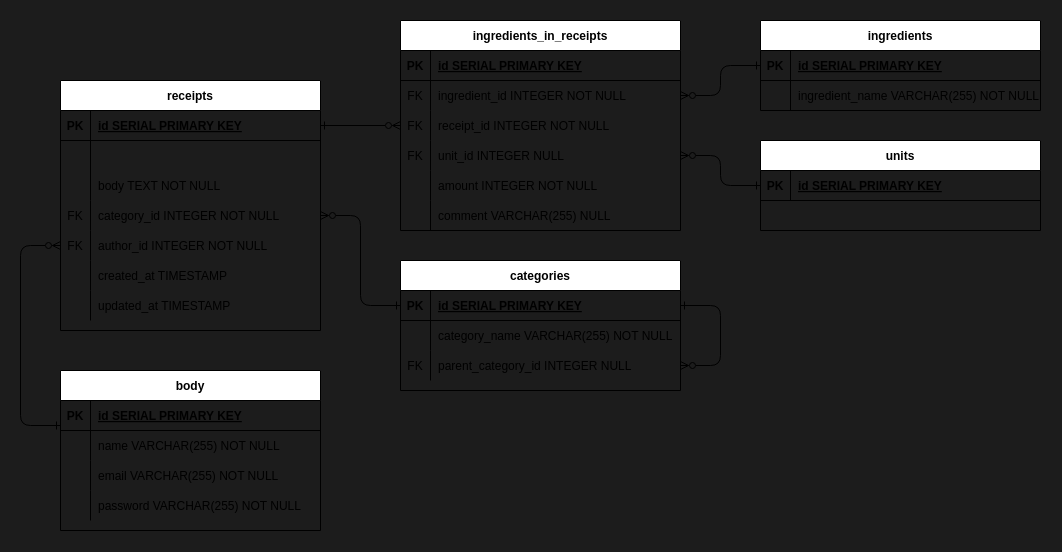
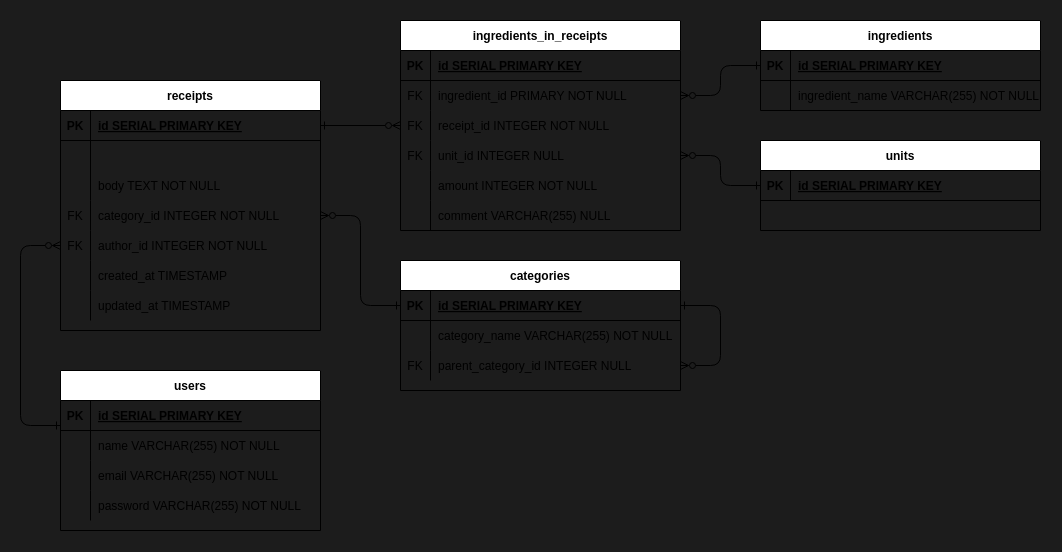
(529, 96) -> (529, 96)
(190, 386) -> (190, 386)
